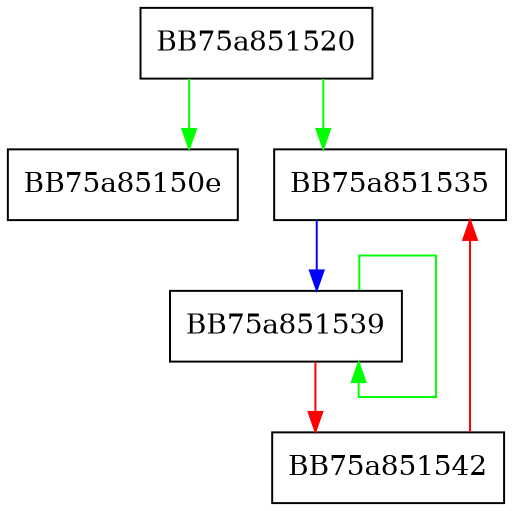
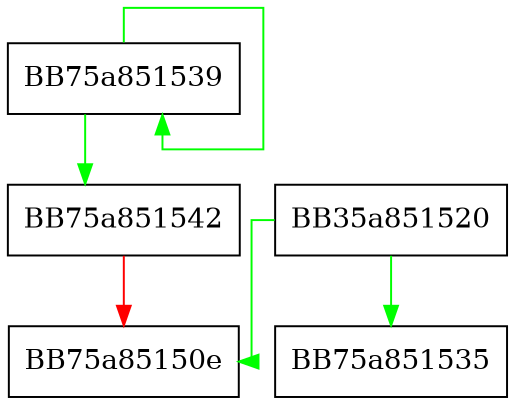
(256, 43) -> (391, 220)
(317, 245) -> none
(470, 336) -> (124, 281)
(315, 387) -> (85, 139)
